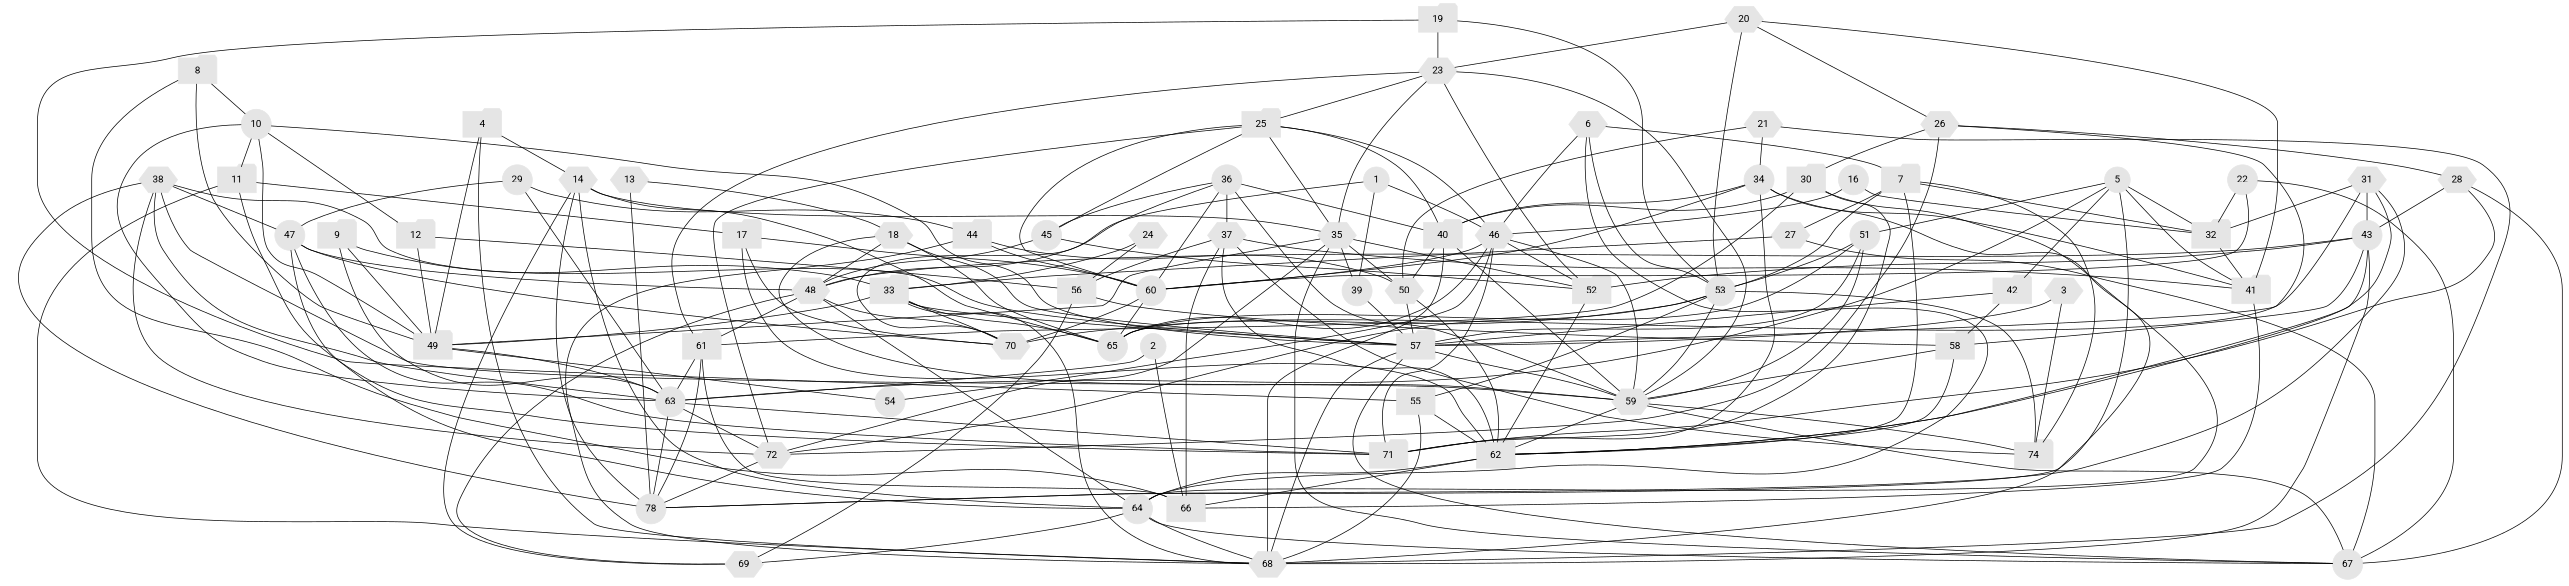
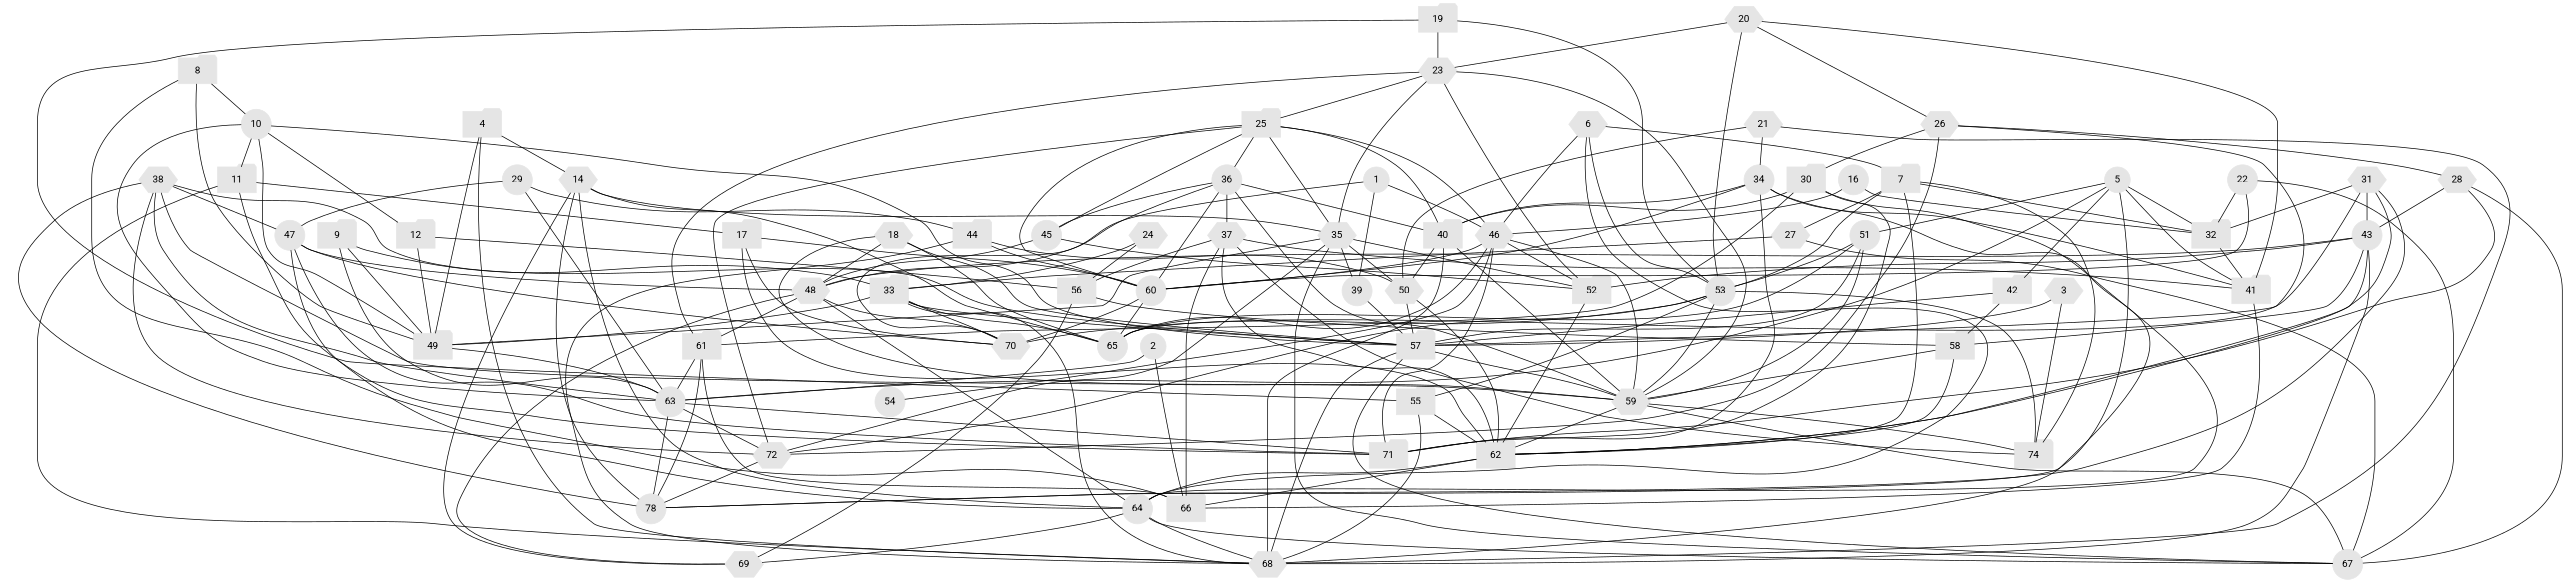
none -> (1244, 152)
(630, 180) -> none
(611, 368) -> none
